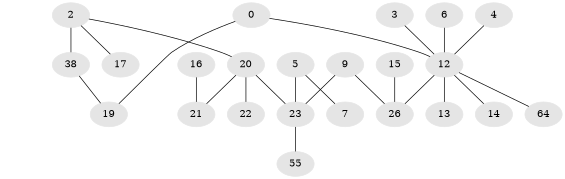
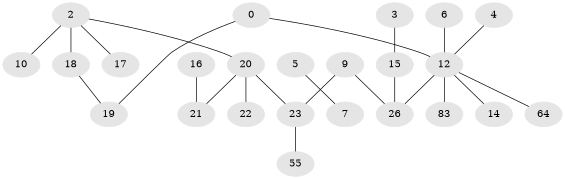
(419, 40) -> (395, 40)
none -> (21, 65)
(71, 65) -> (71, 65)
(296, 90) -> none
(444, 114) -> (444, 114)
